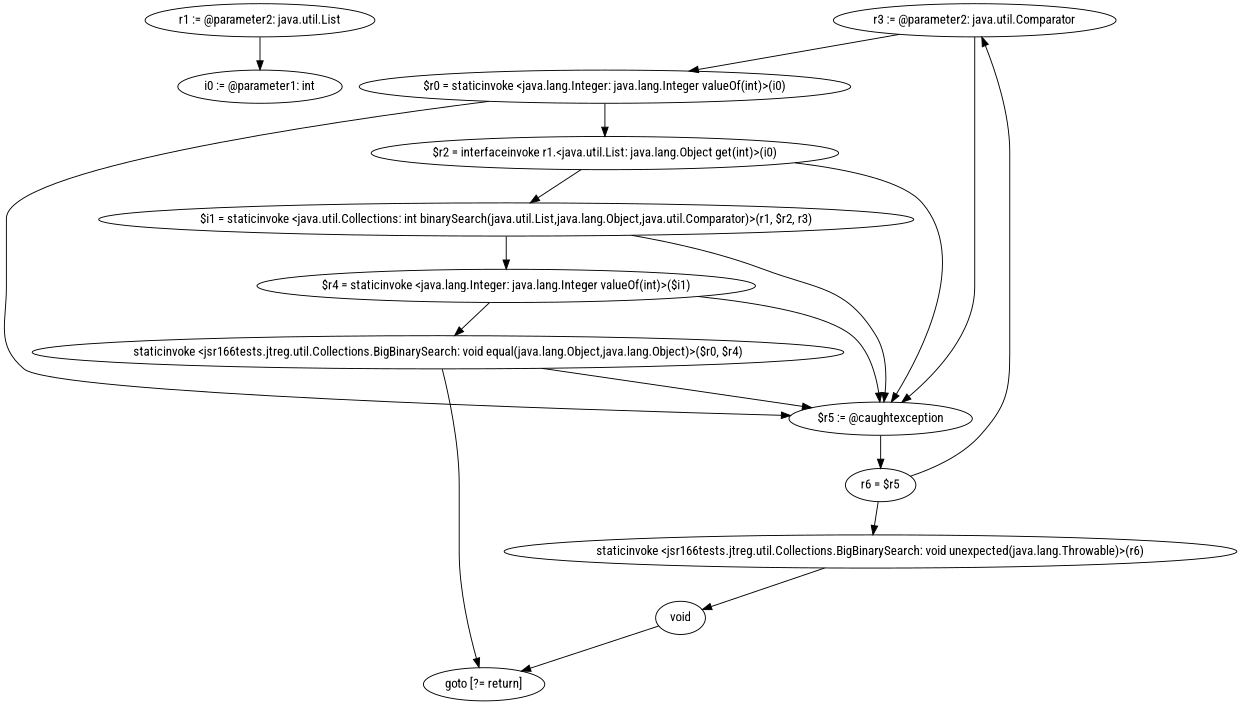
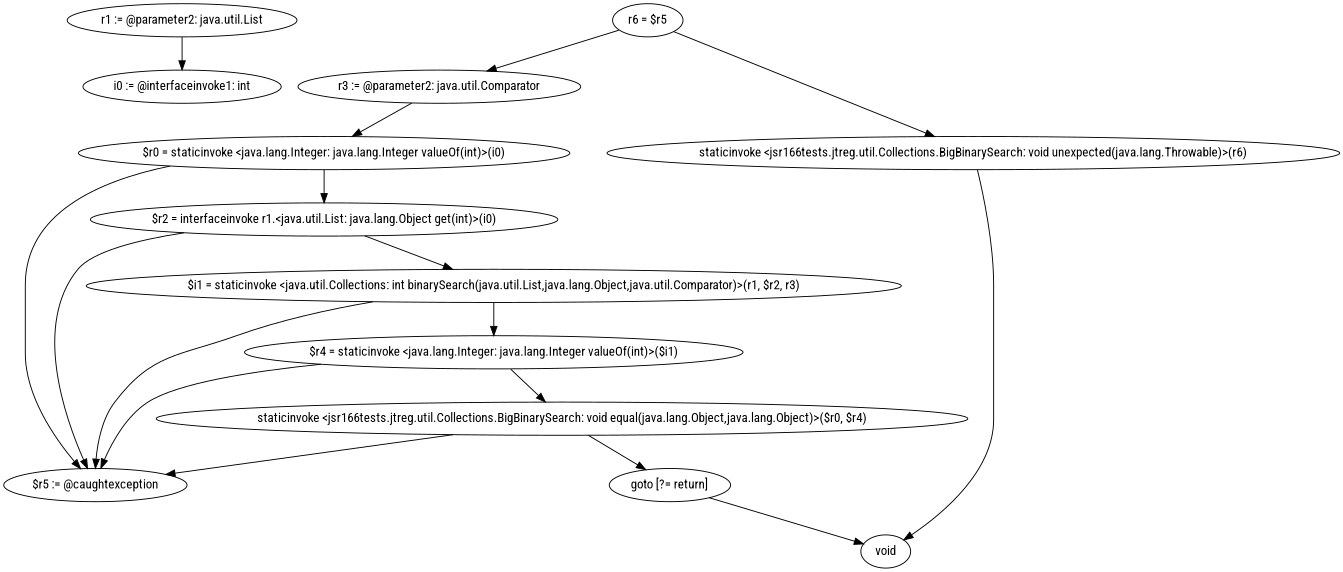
(260, 87) -> (182, 87)
(975, 228) -> none
(881, 447) -> none
(595, 647) -> (782, 520)
